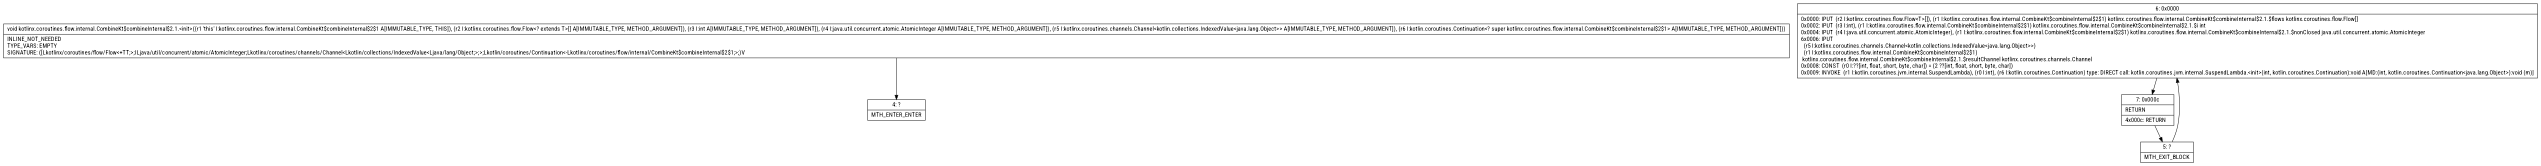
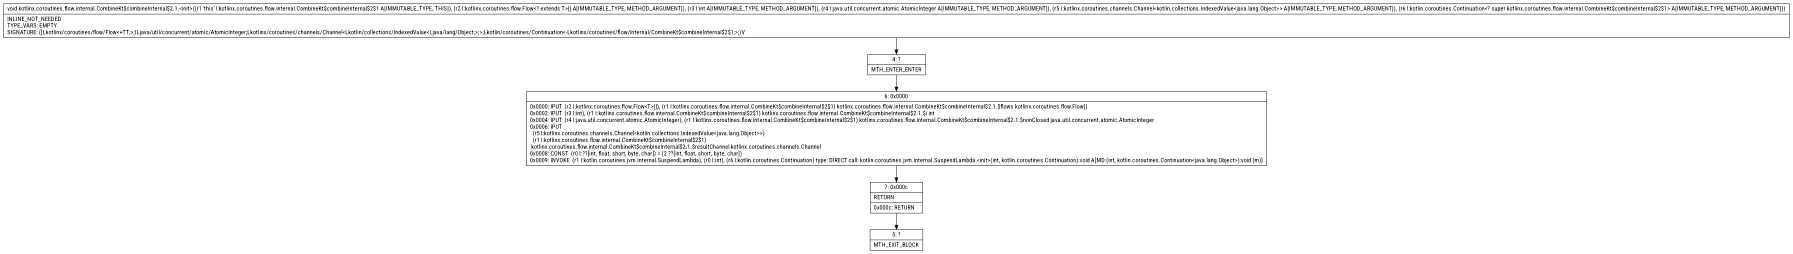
(1818, 39) -> (547, 127)
(2179, 113) -> (896, 81)
(2148, 120) -> (896, 208)
